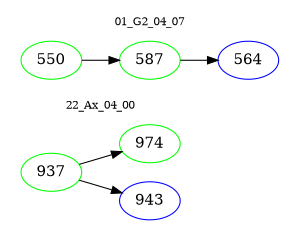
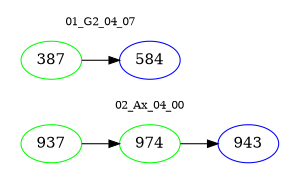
(51, 60) -> none
(150, 60) -> (51, 60)
(248, 60) -> (150, 60)
(101, 106) -> (150, 106)
(95, 185) -> (194, 144)
